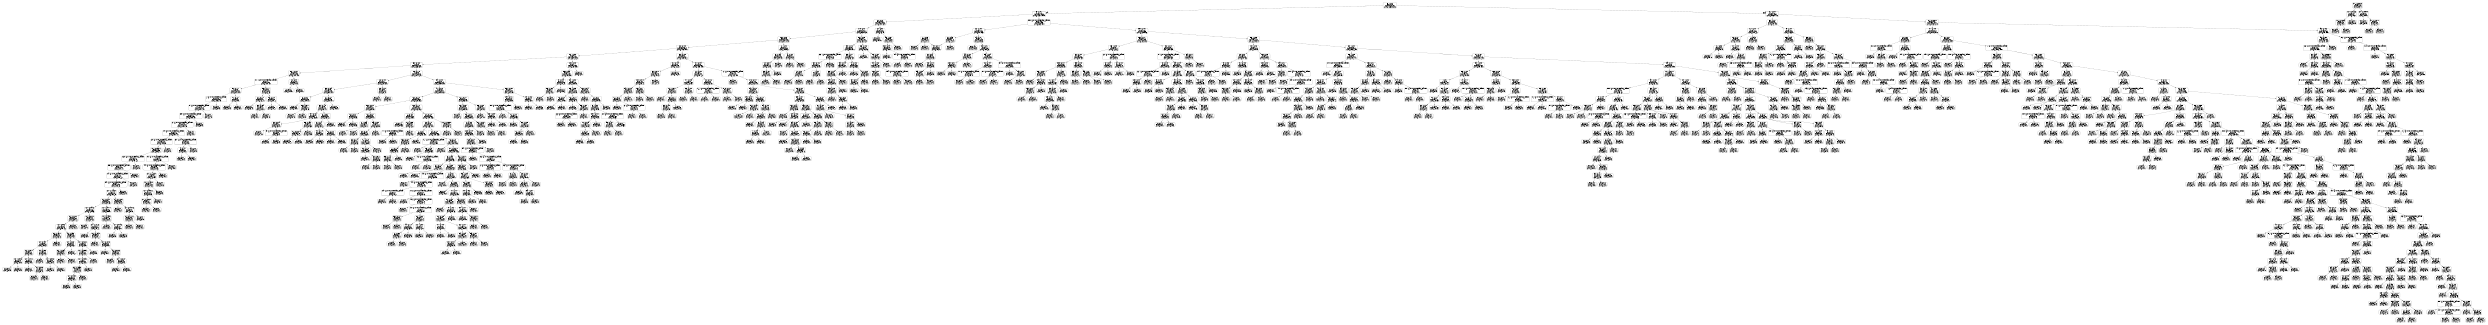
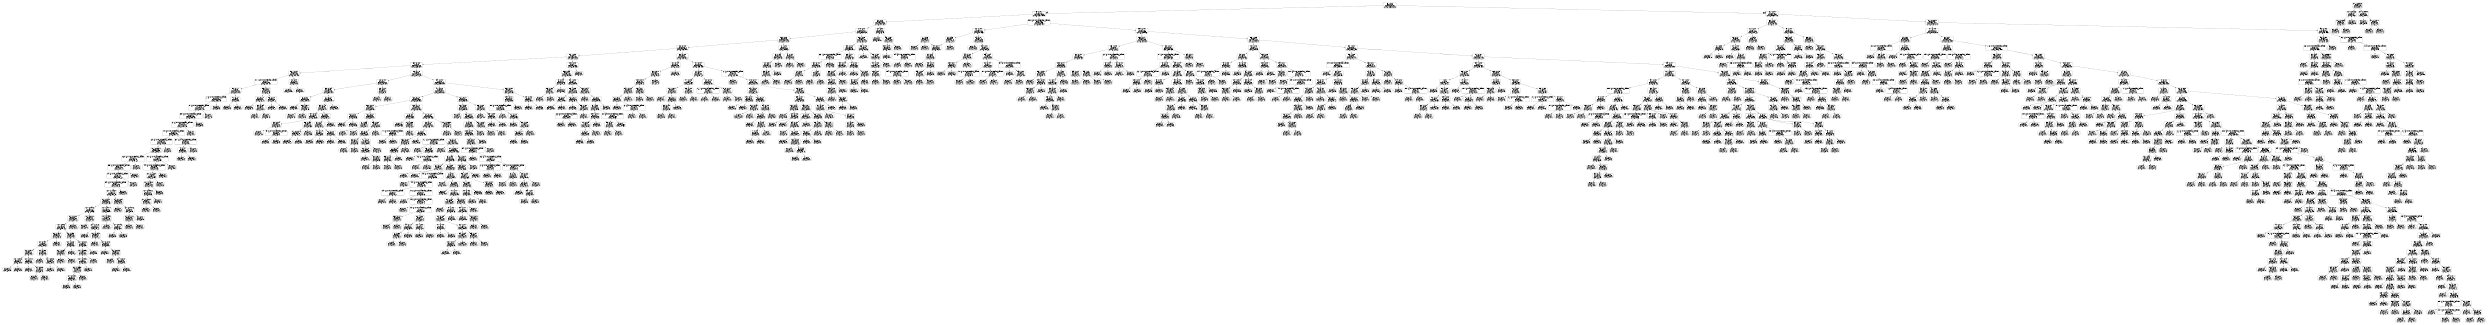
(1078, 65) -> none
(434, 133) -> none
